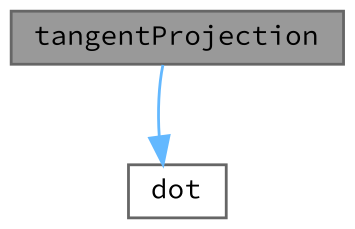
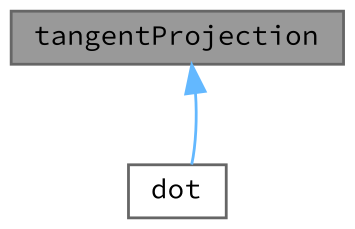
(159, 101) -> (196, 129)
